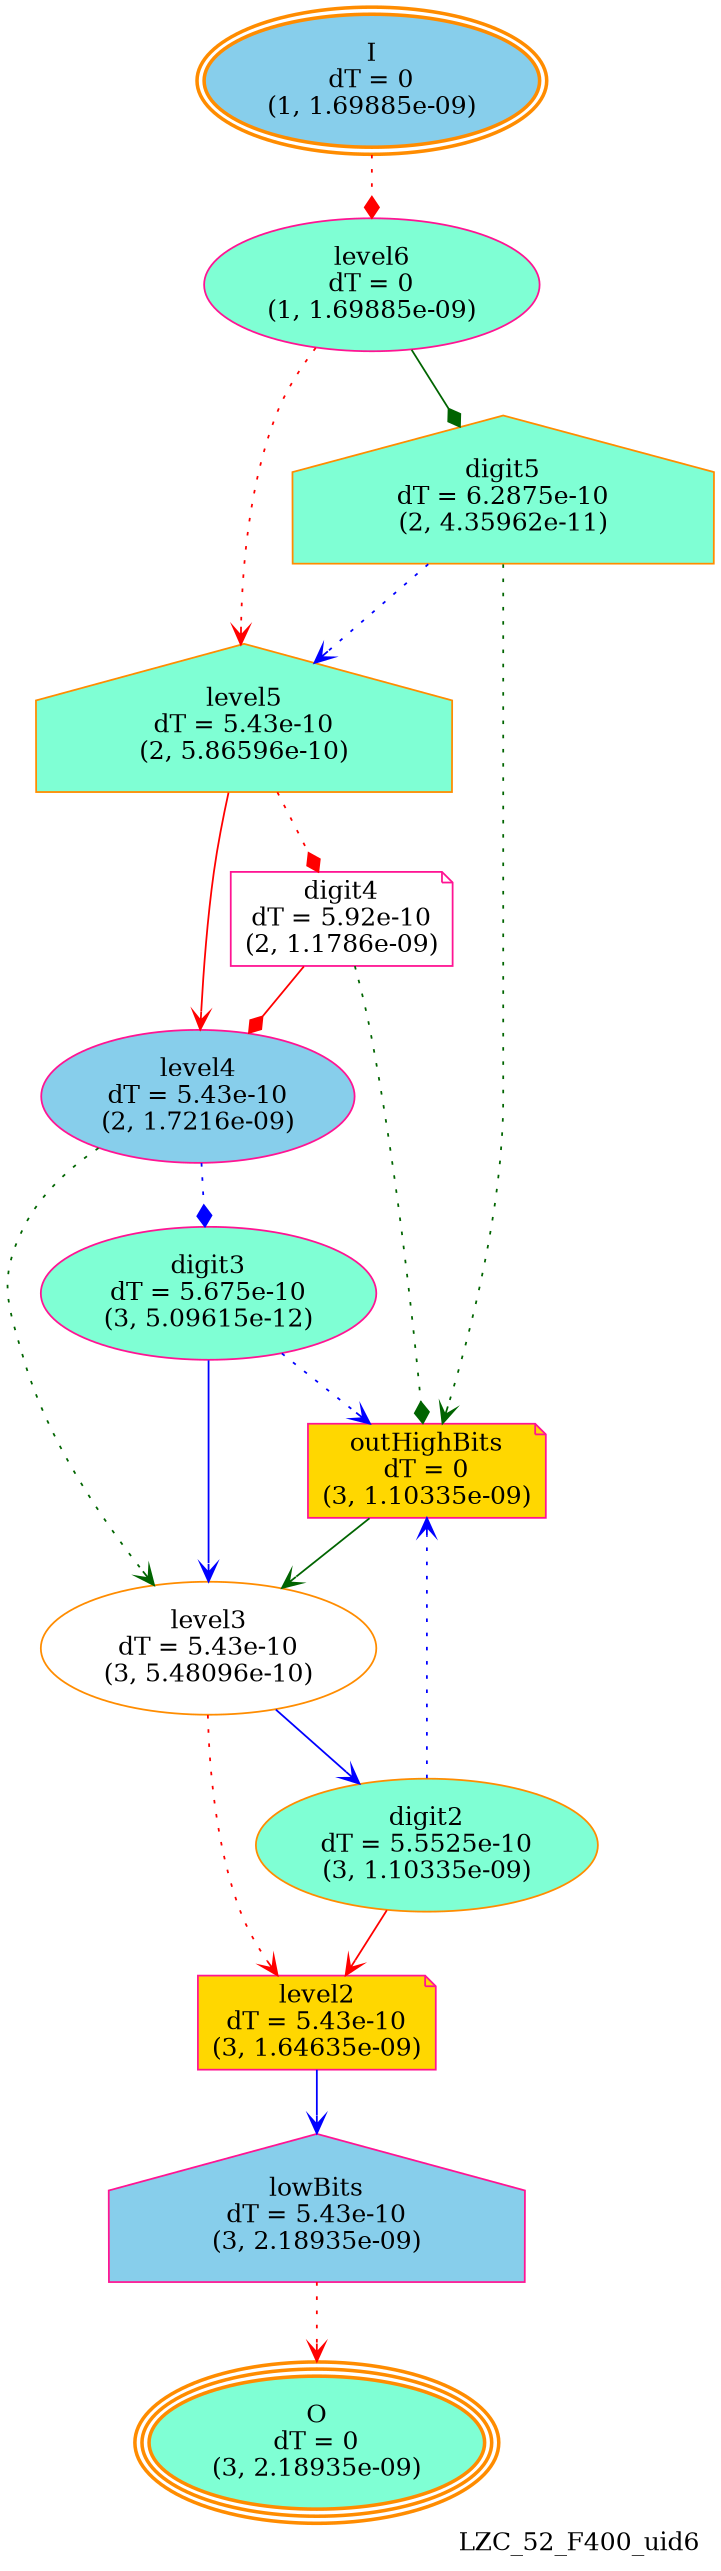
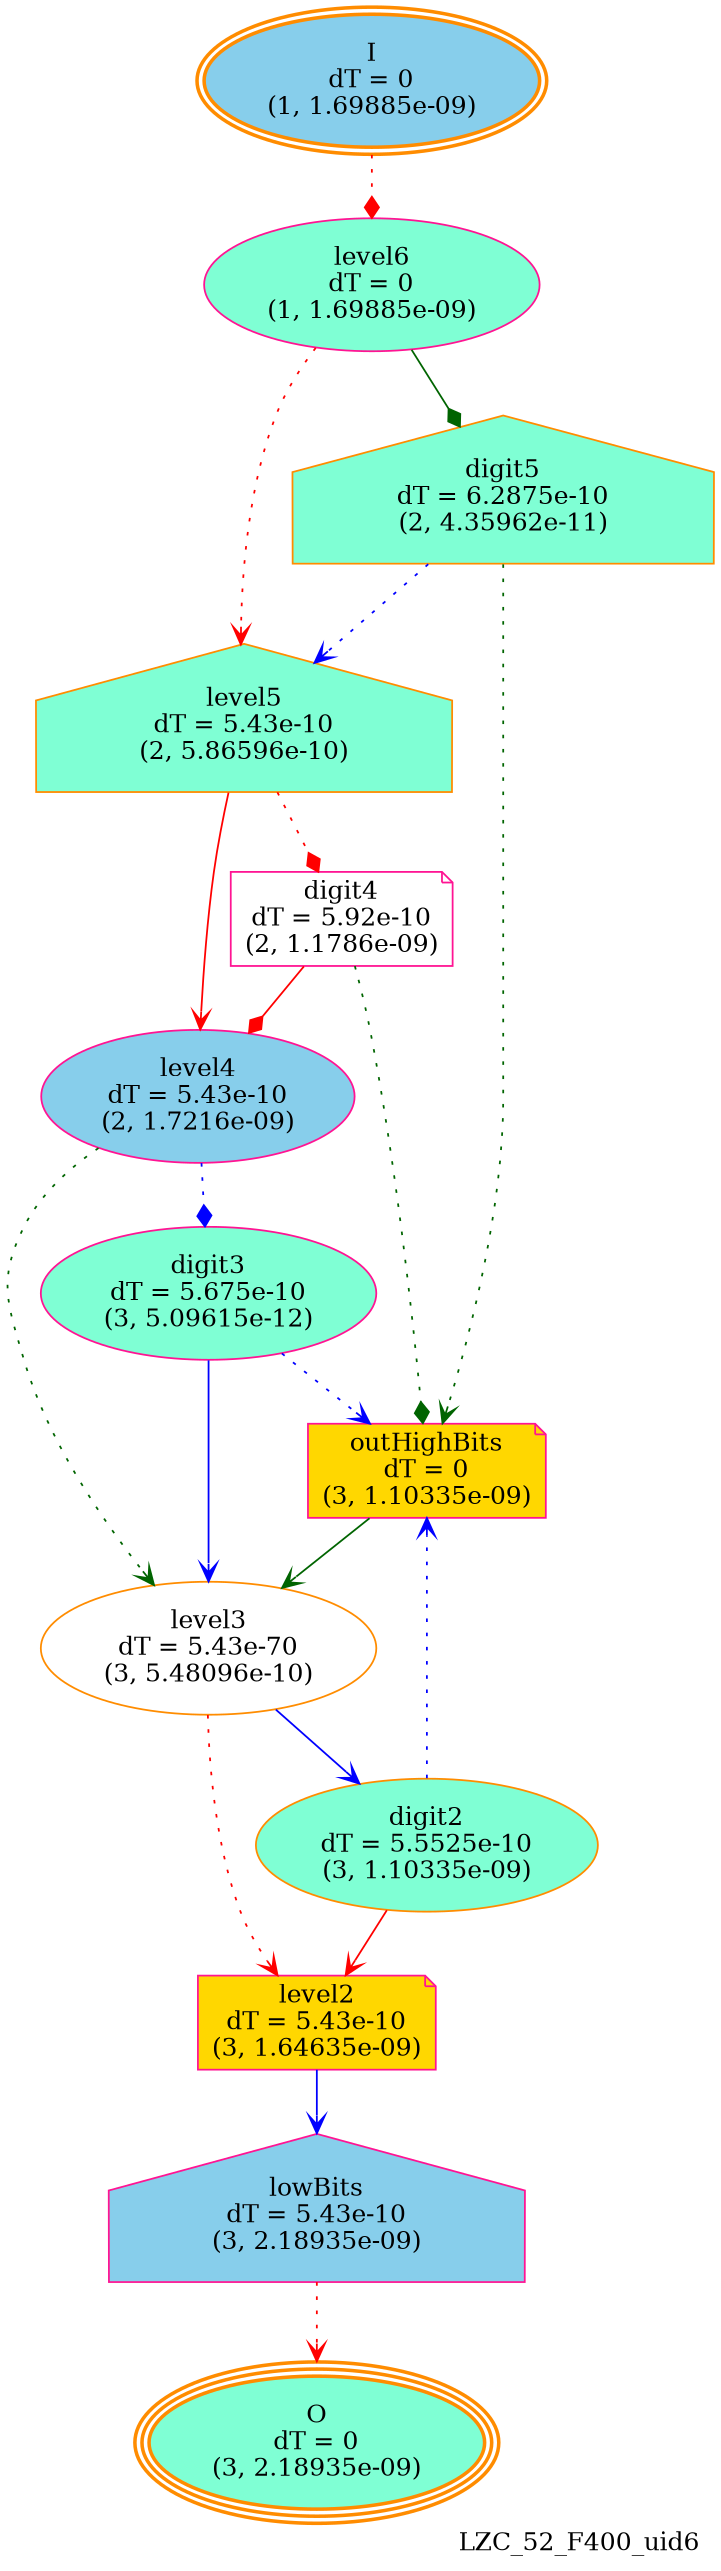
(209, 1648) -> (209, 1648)
